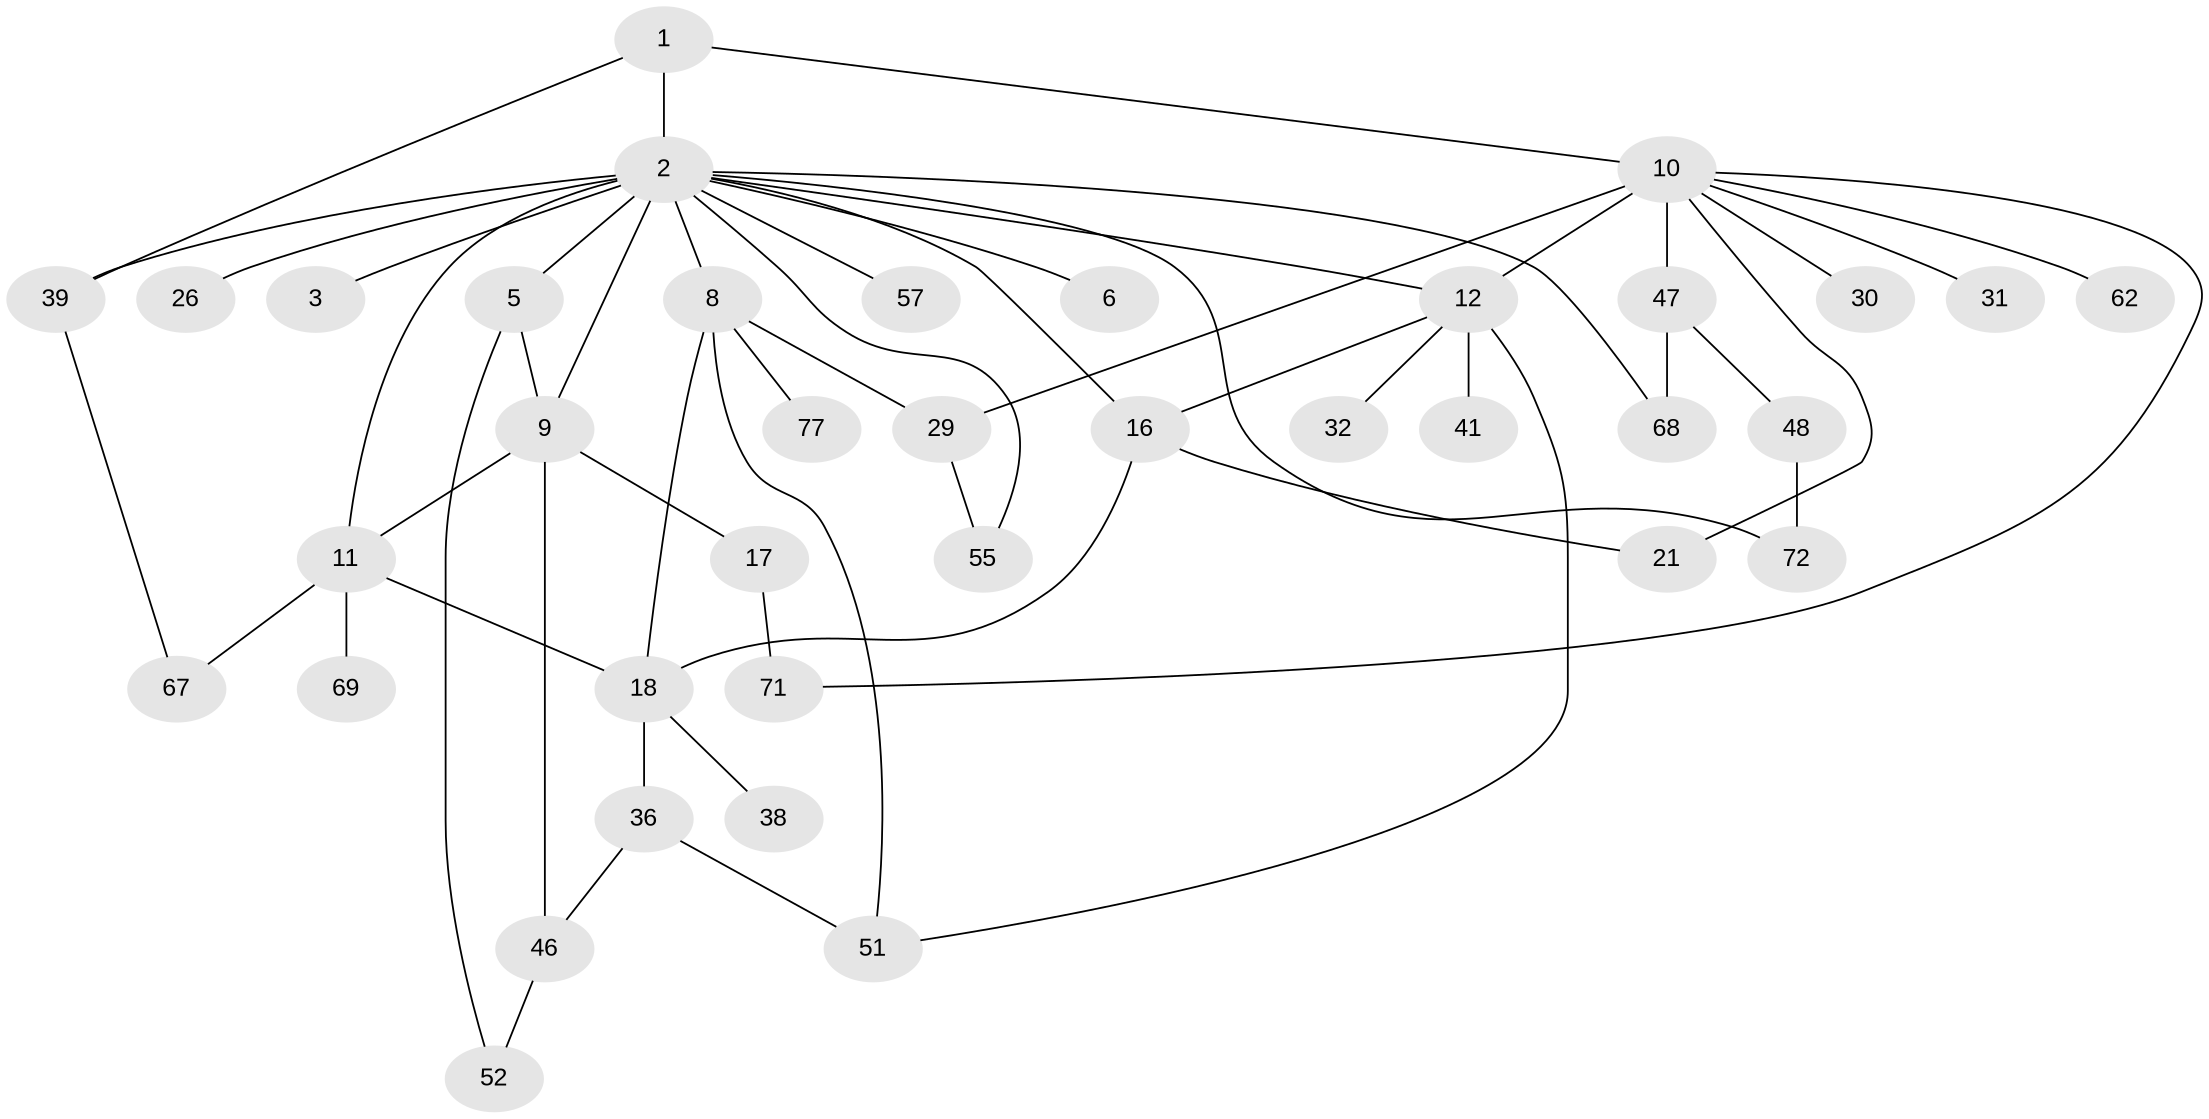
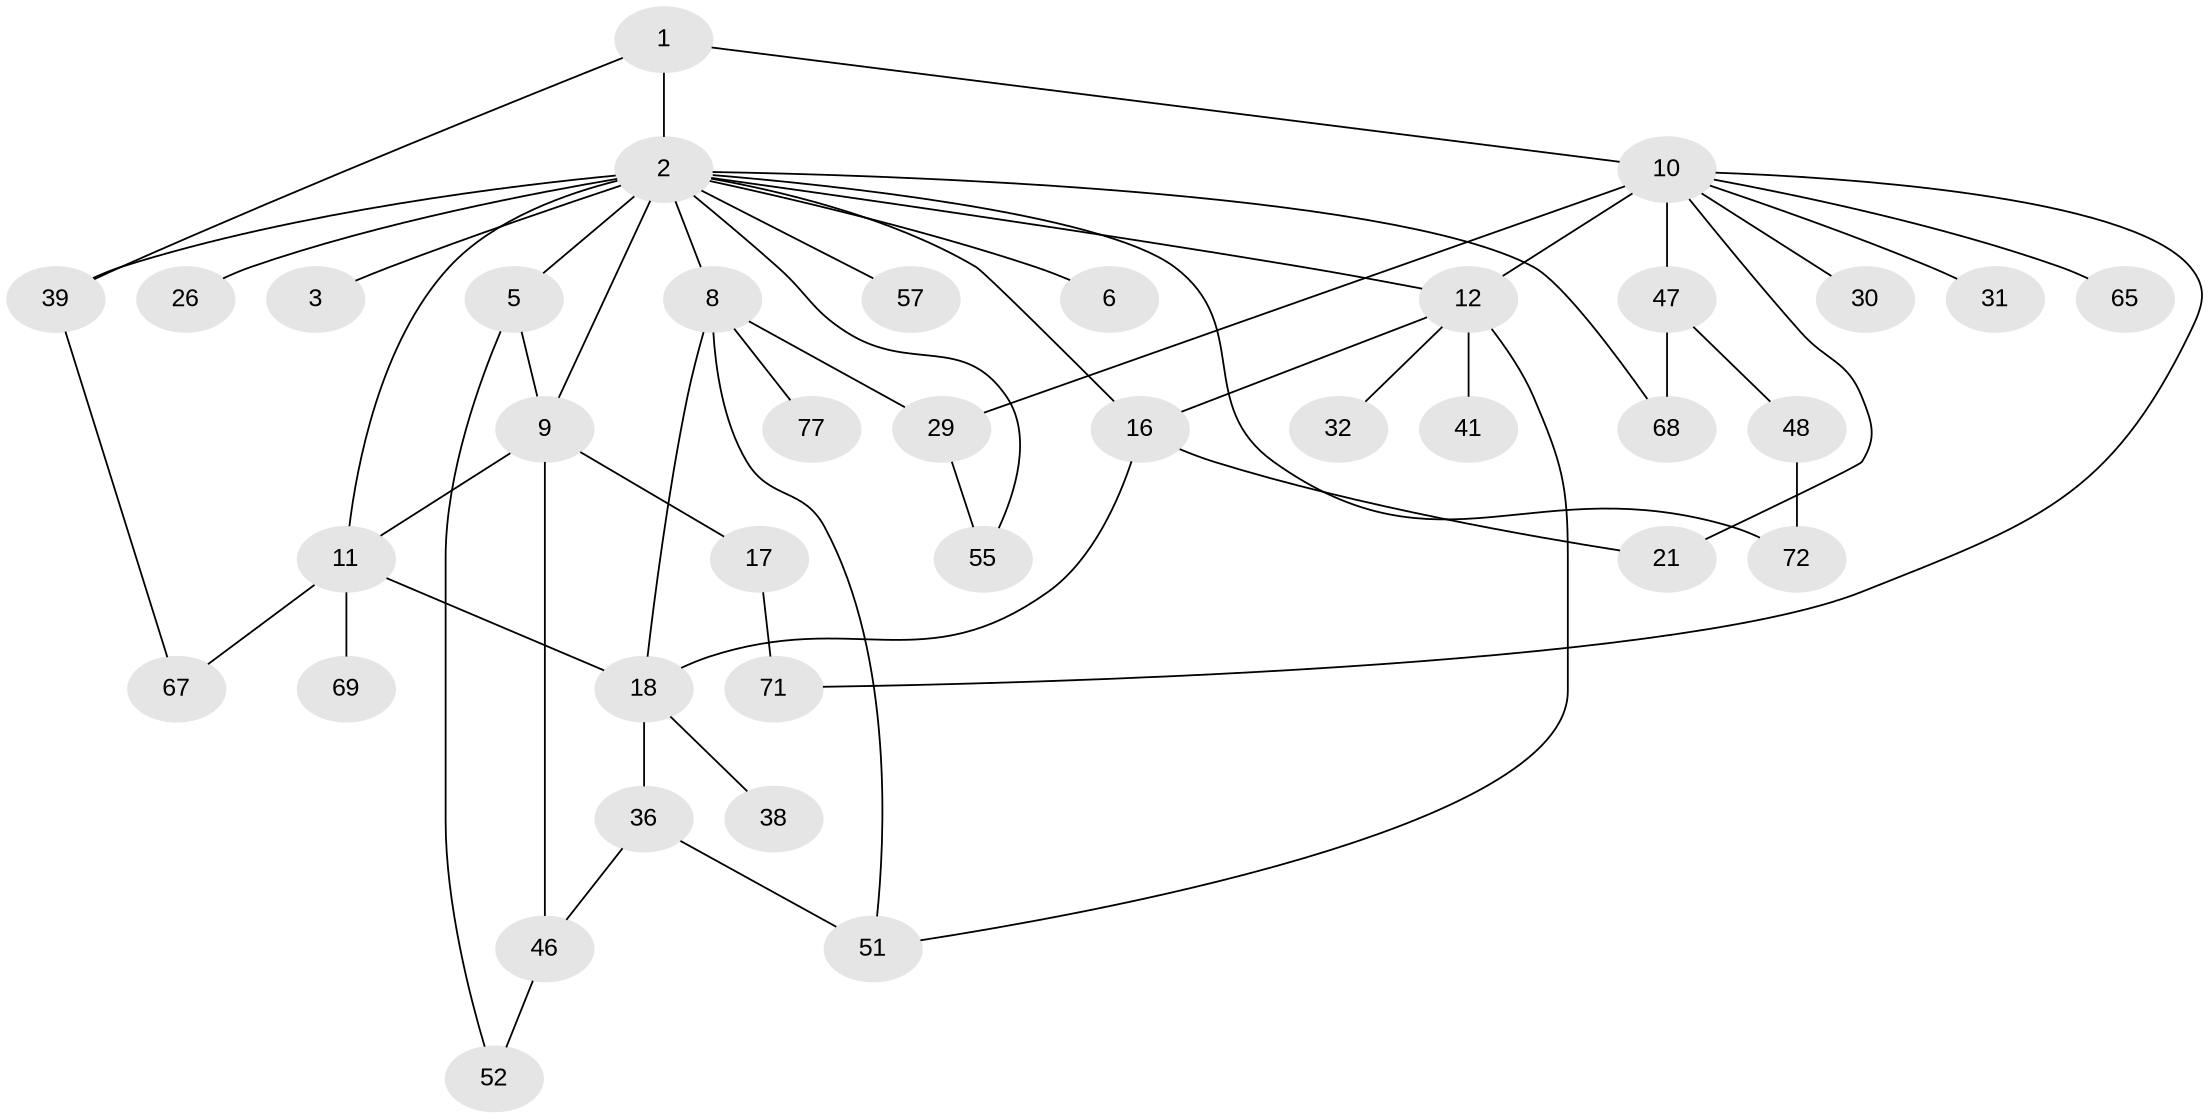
(2125, 299) -> (2125, 299)
